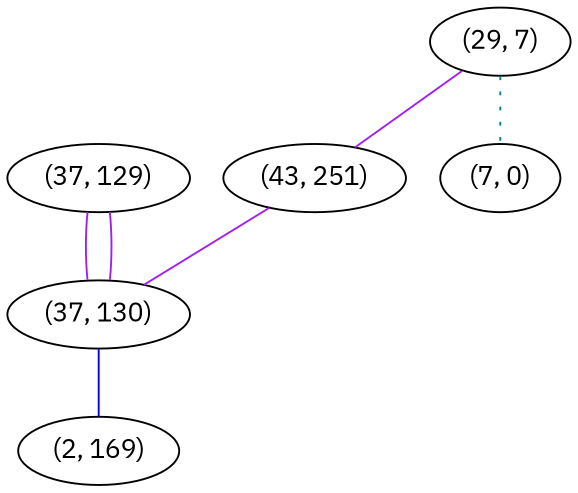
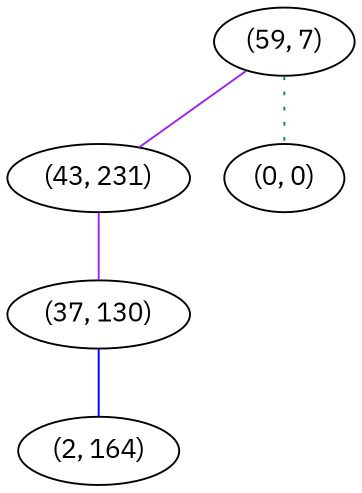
(500, 42) -> (284, 42)
(99, 178) -> none
(315, 178) -> (99, 178)
(500, 178) -> (284, 178)
(99, 451) -> (99, 451)
